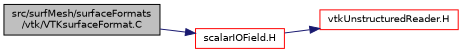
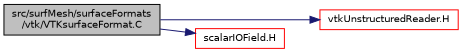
(297, 31) -> (235, 20)
